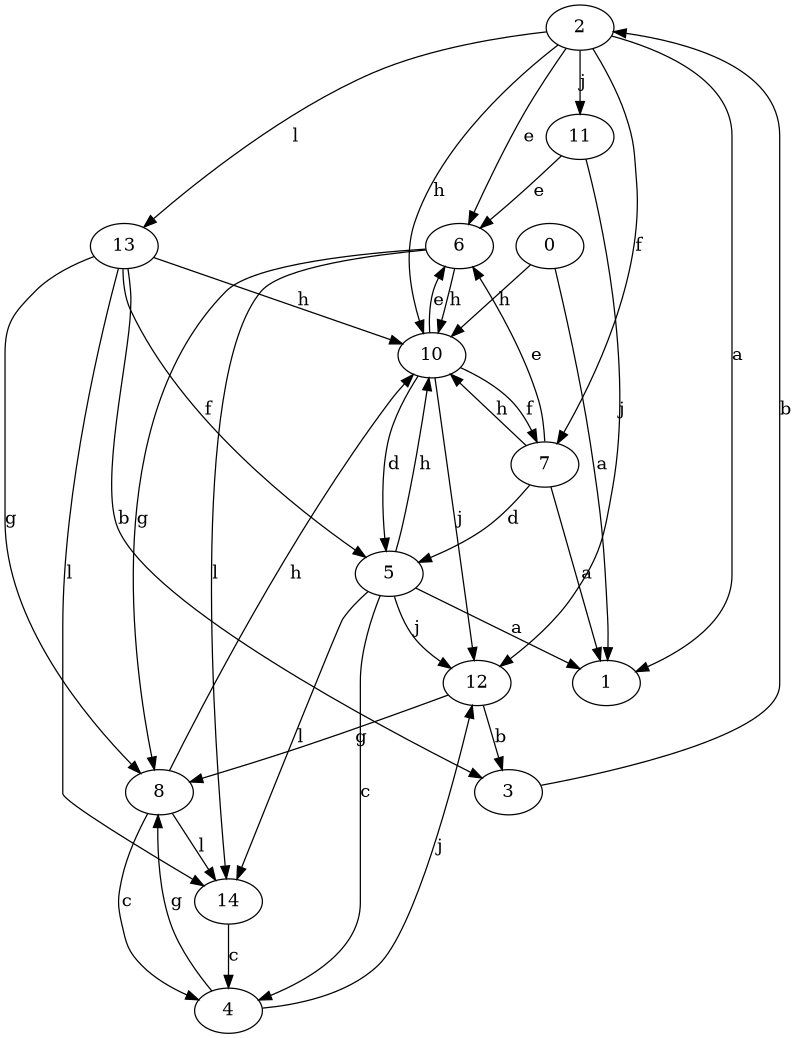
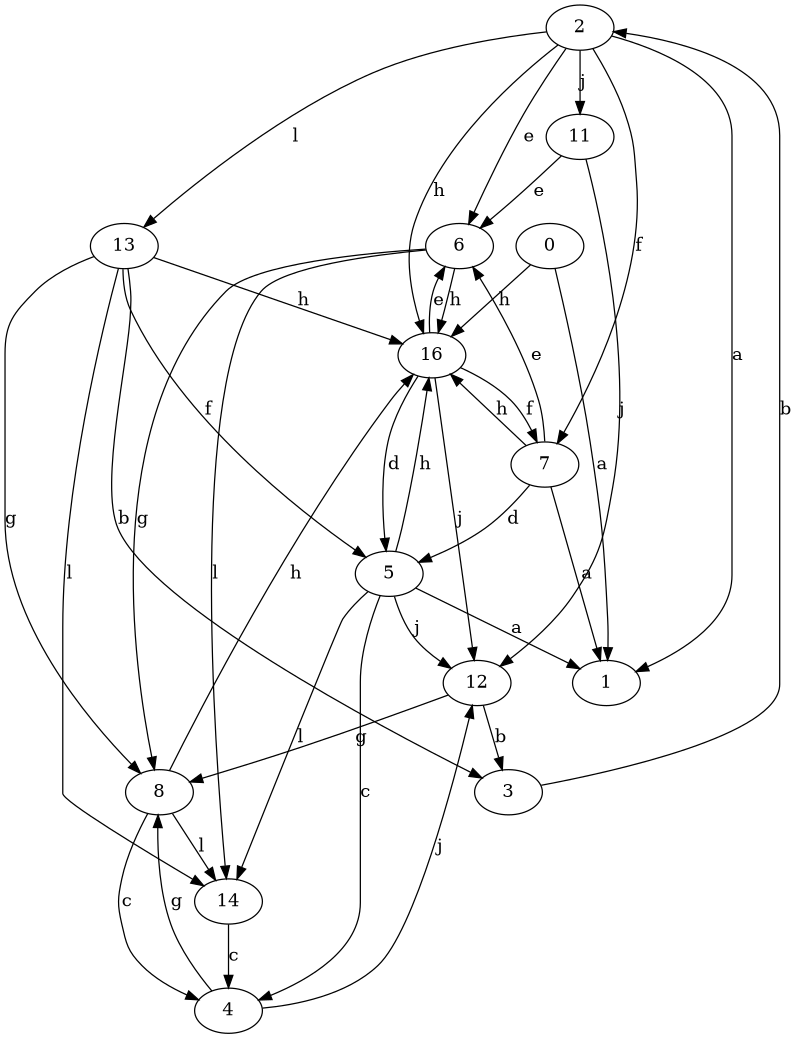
(432, 355) -> (432, 355)
